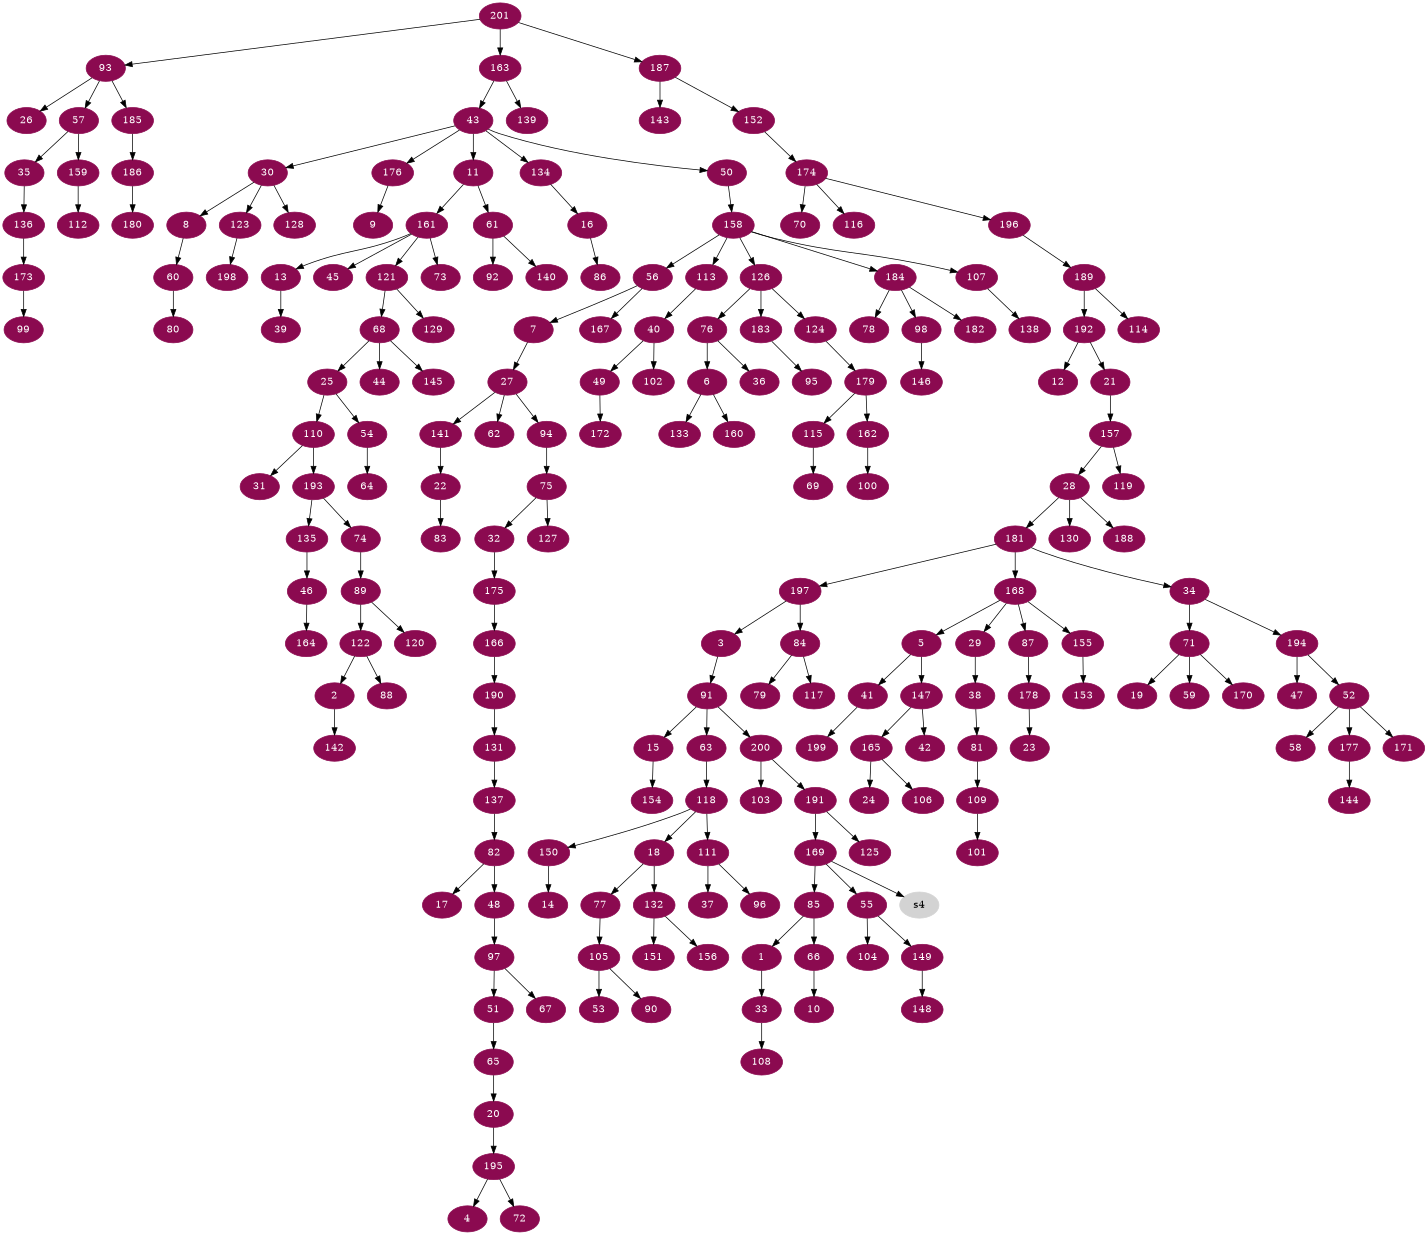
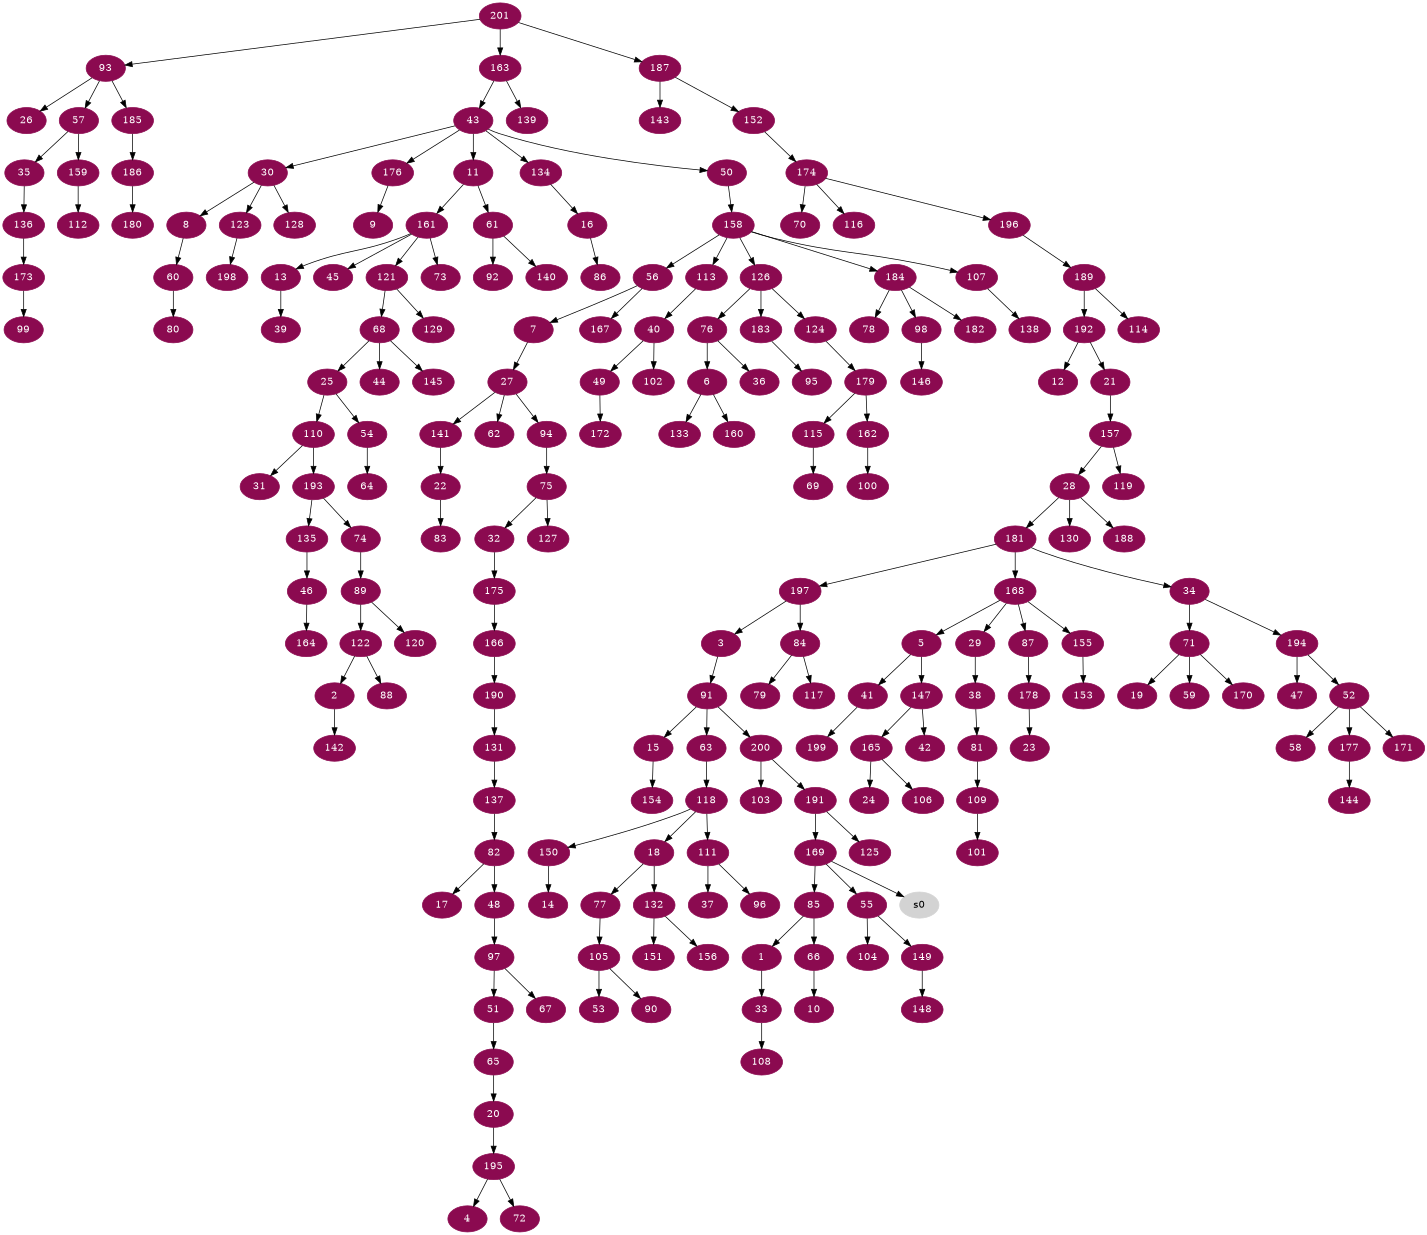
(919, 905) -> (919, 905)
